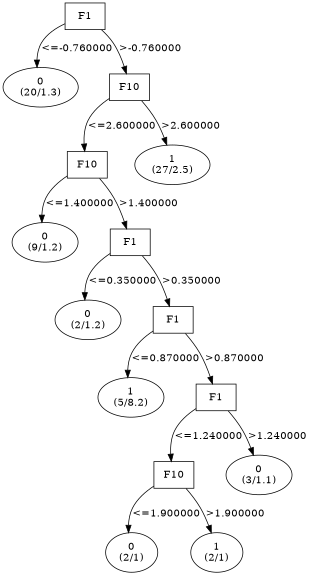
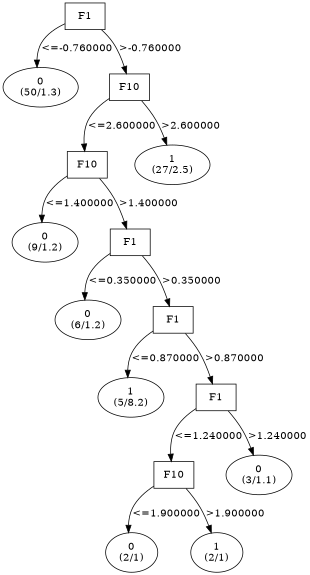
(41, 87) -> (41, 87)
(88, 320) -> (88, 320)
